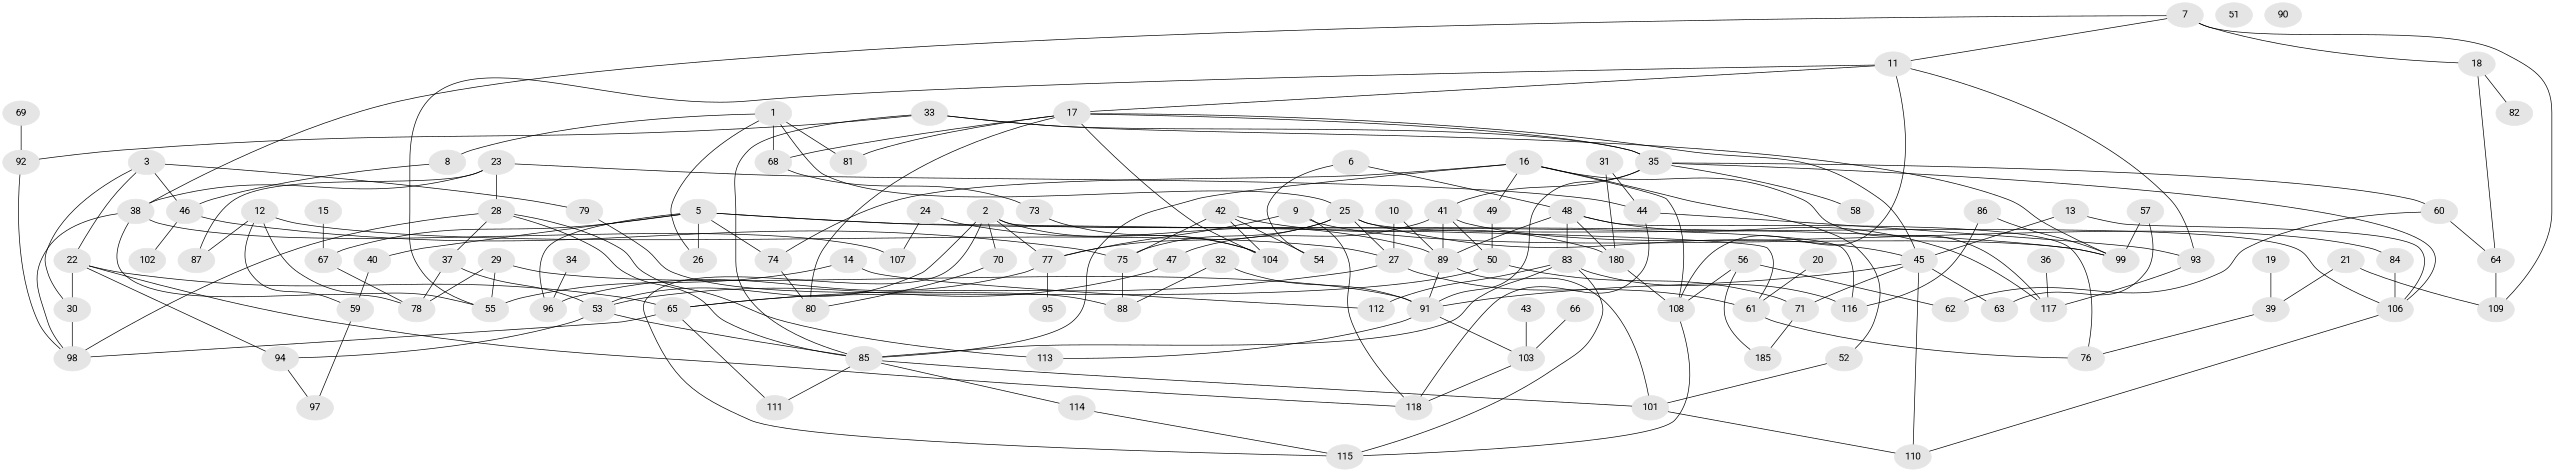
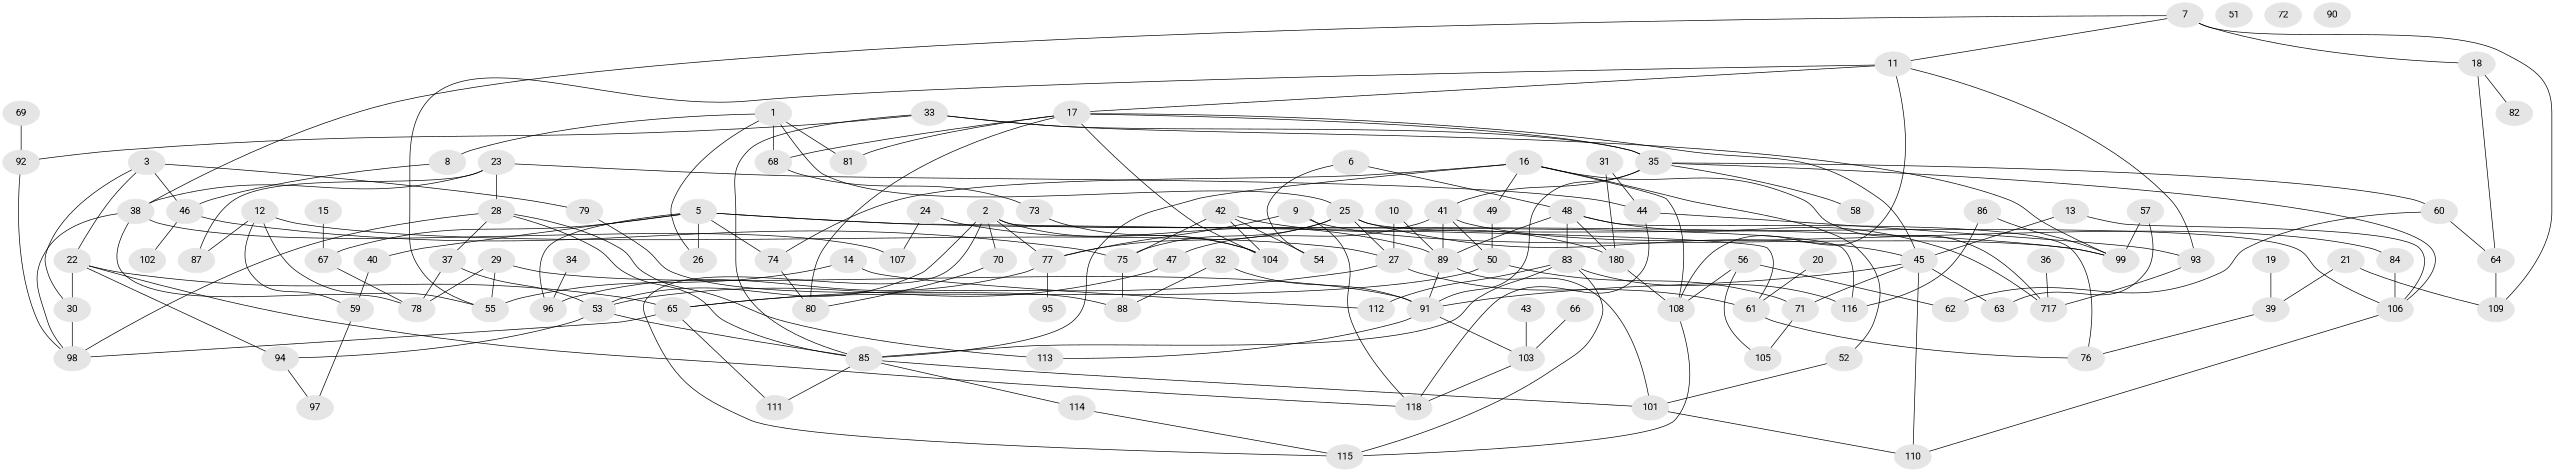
none -> (2283, 15)
(2049, 310) -> (2049, 310)
(1763, 359) -> (1763, 359)
